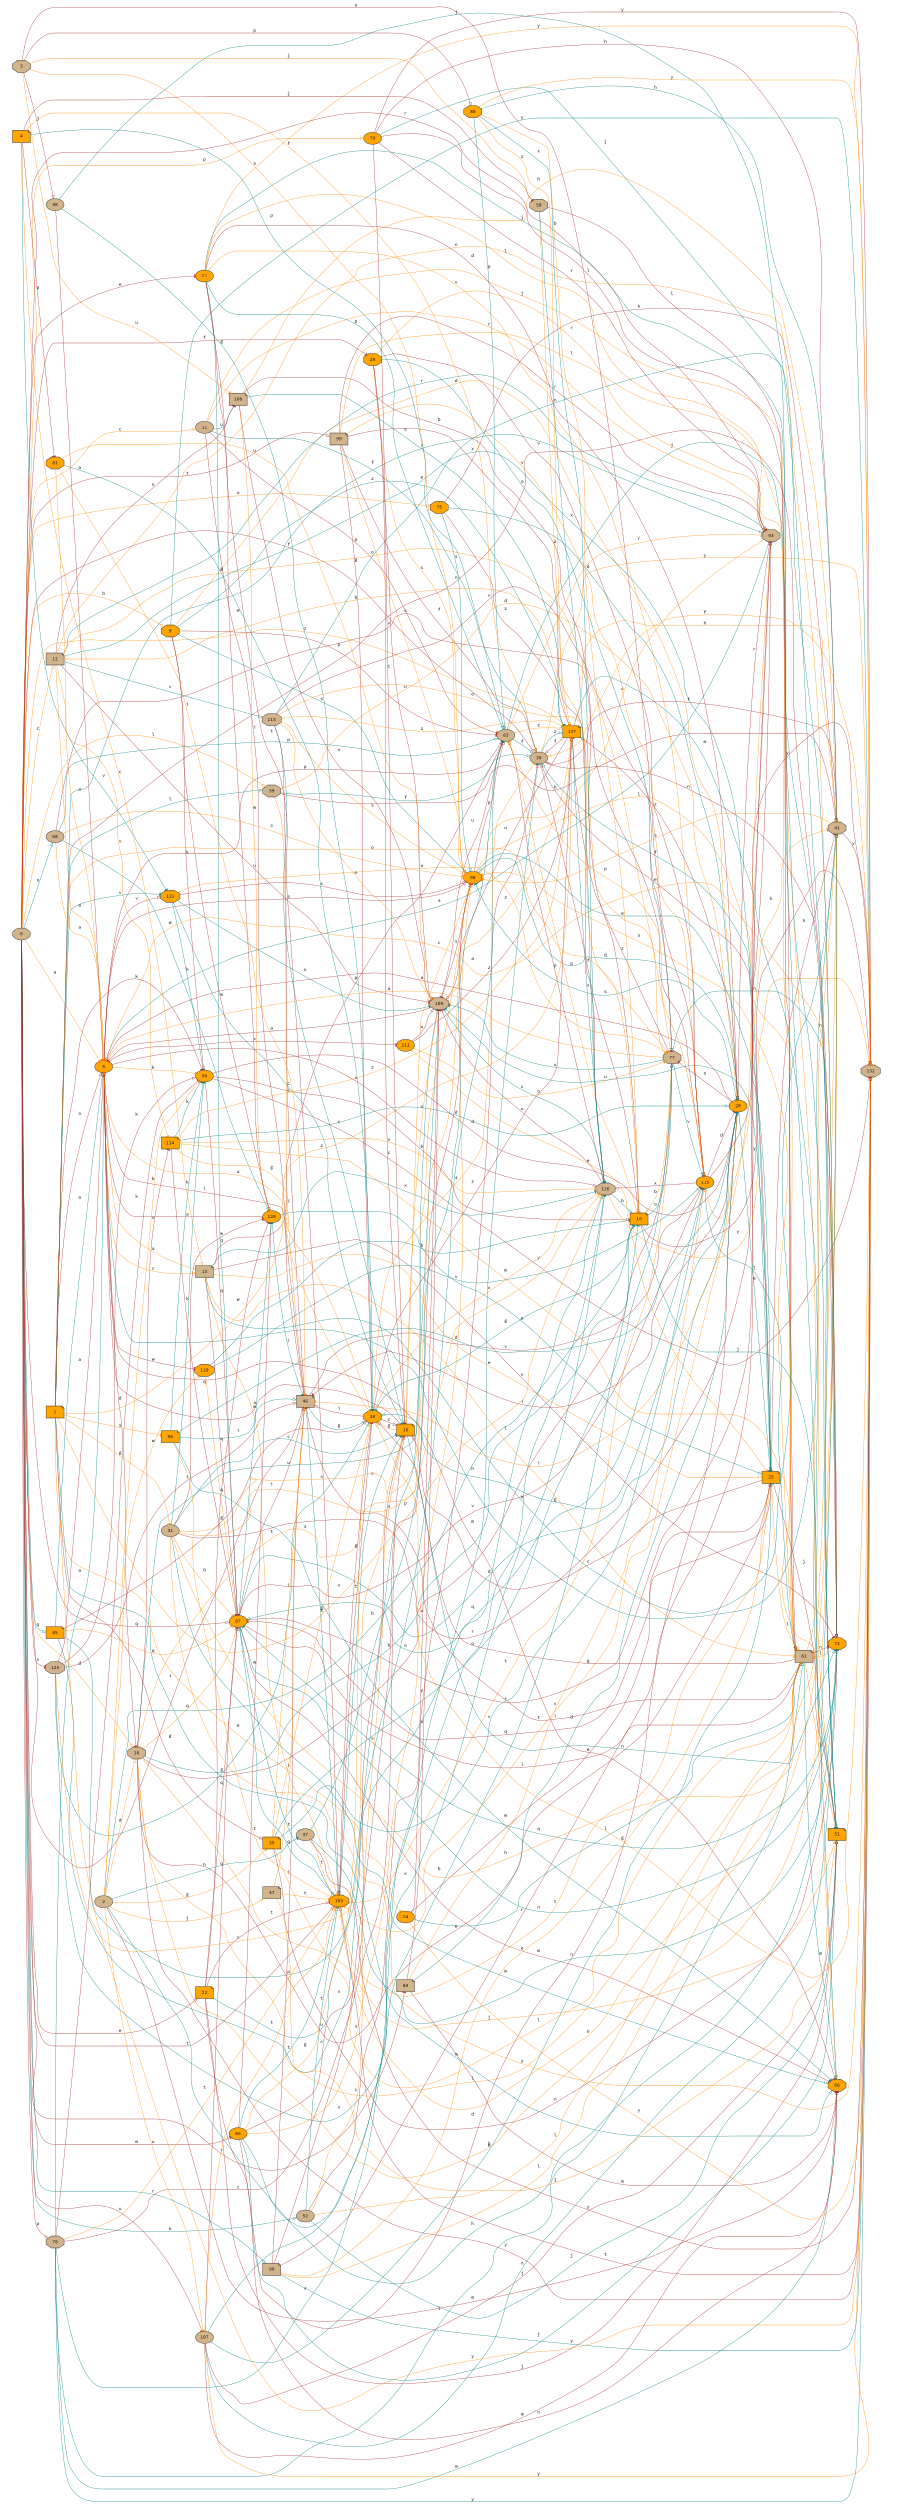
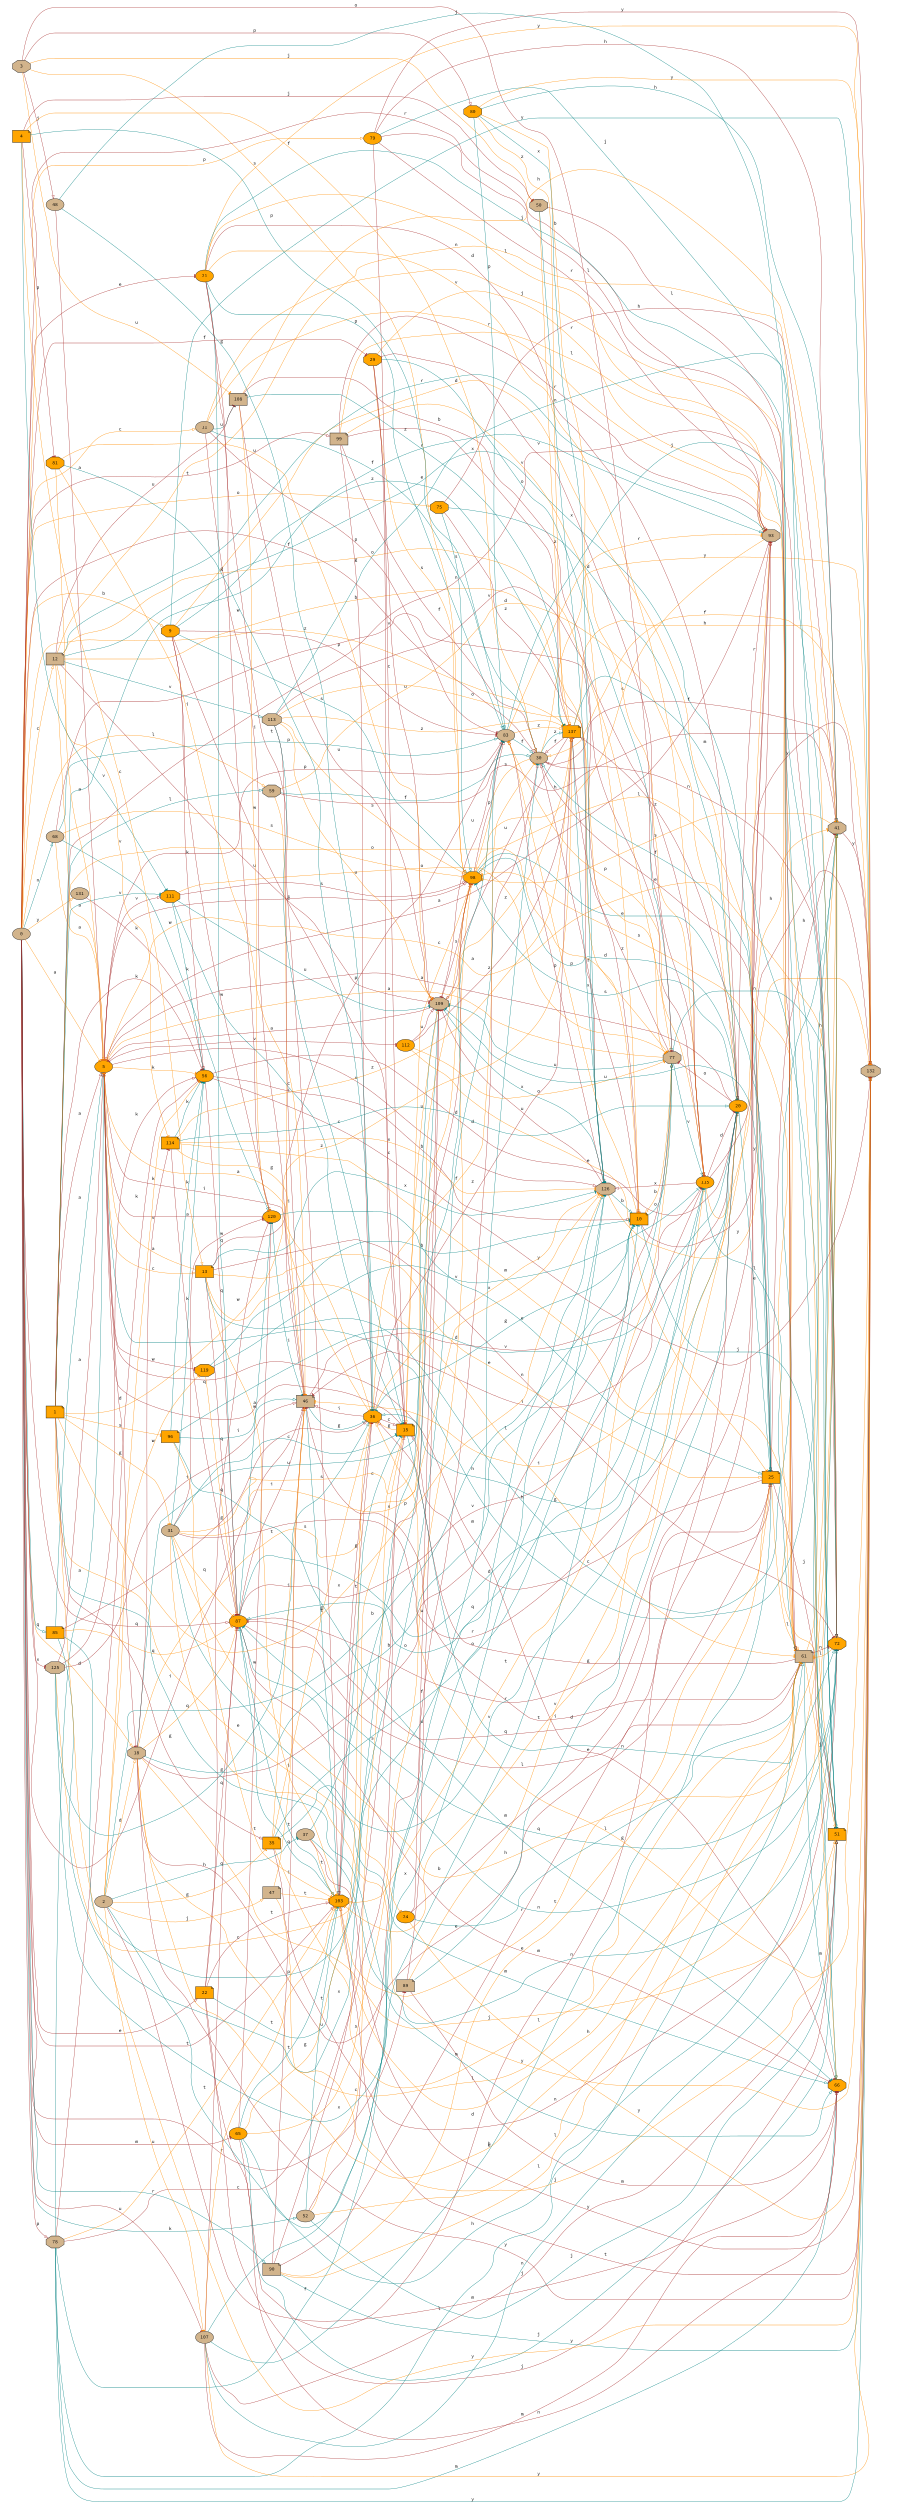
(411, 656) -> (497, 788)
(498, 876) -> (498, 876)
none -> (80, 894)
(205, 1272) -> (205, 1272)
(363, 1772) -> (358, 1034)
